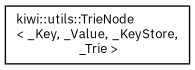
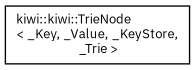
(97, 35) -> (97, 35)
